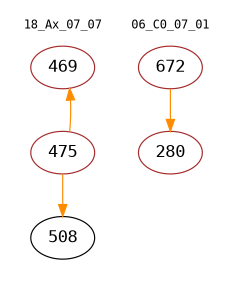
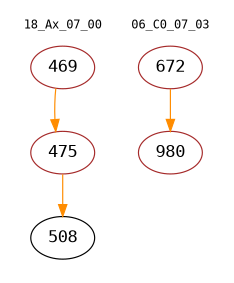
(63, 25) -> (63, 25)
(171, 25) -> (171, 25)
(71, 116) -> (55, 104)
(170, 153) -> (170, 153)
